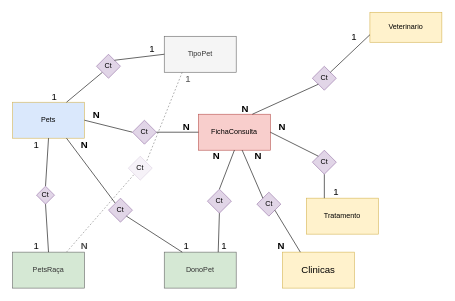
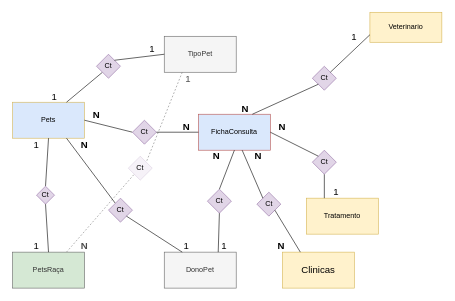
(234, 132) -> (234, 132)
(200, 270) -> (200, 270)
